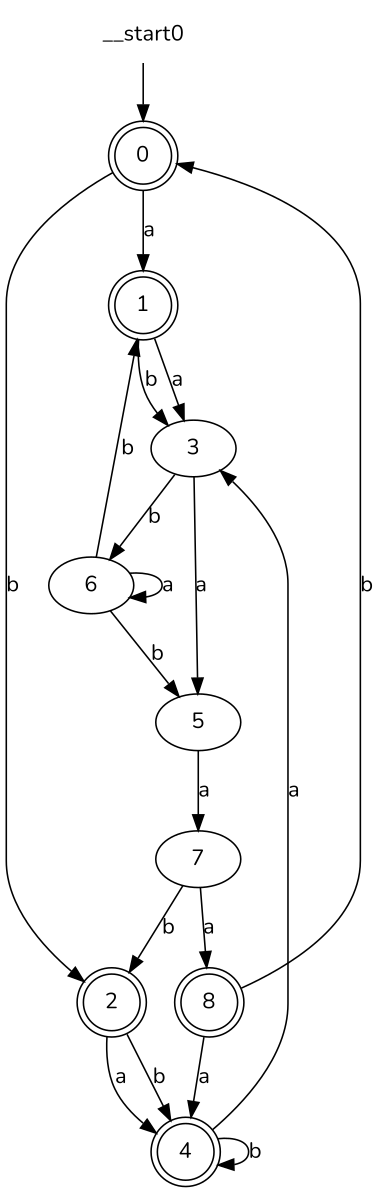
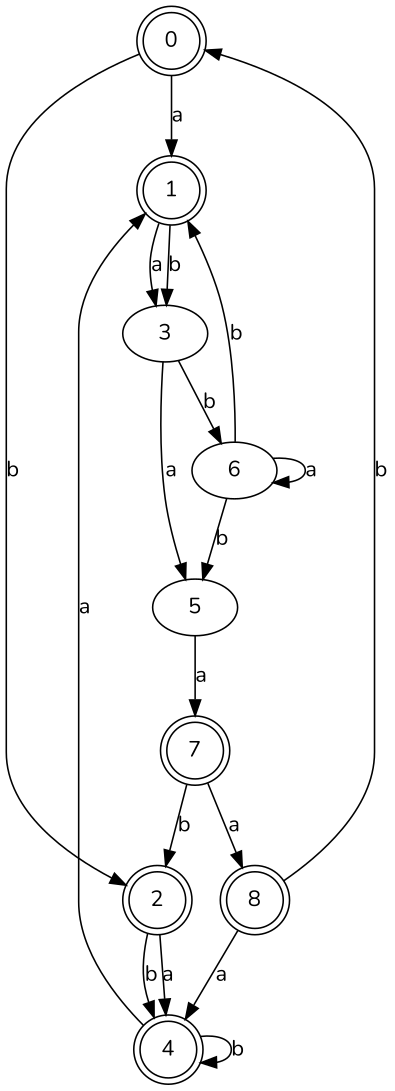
(143, 35) -> none
(288, 810) -> (79, 627)
(198, 859) -> (195, 751)
